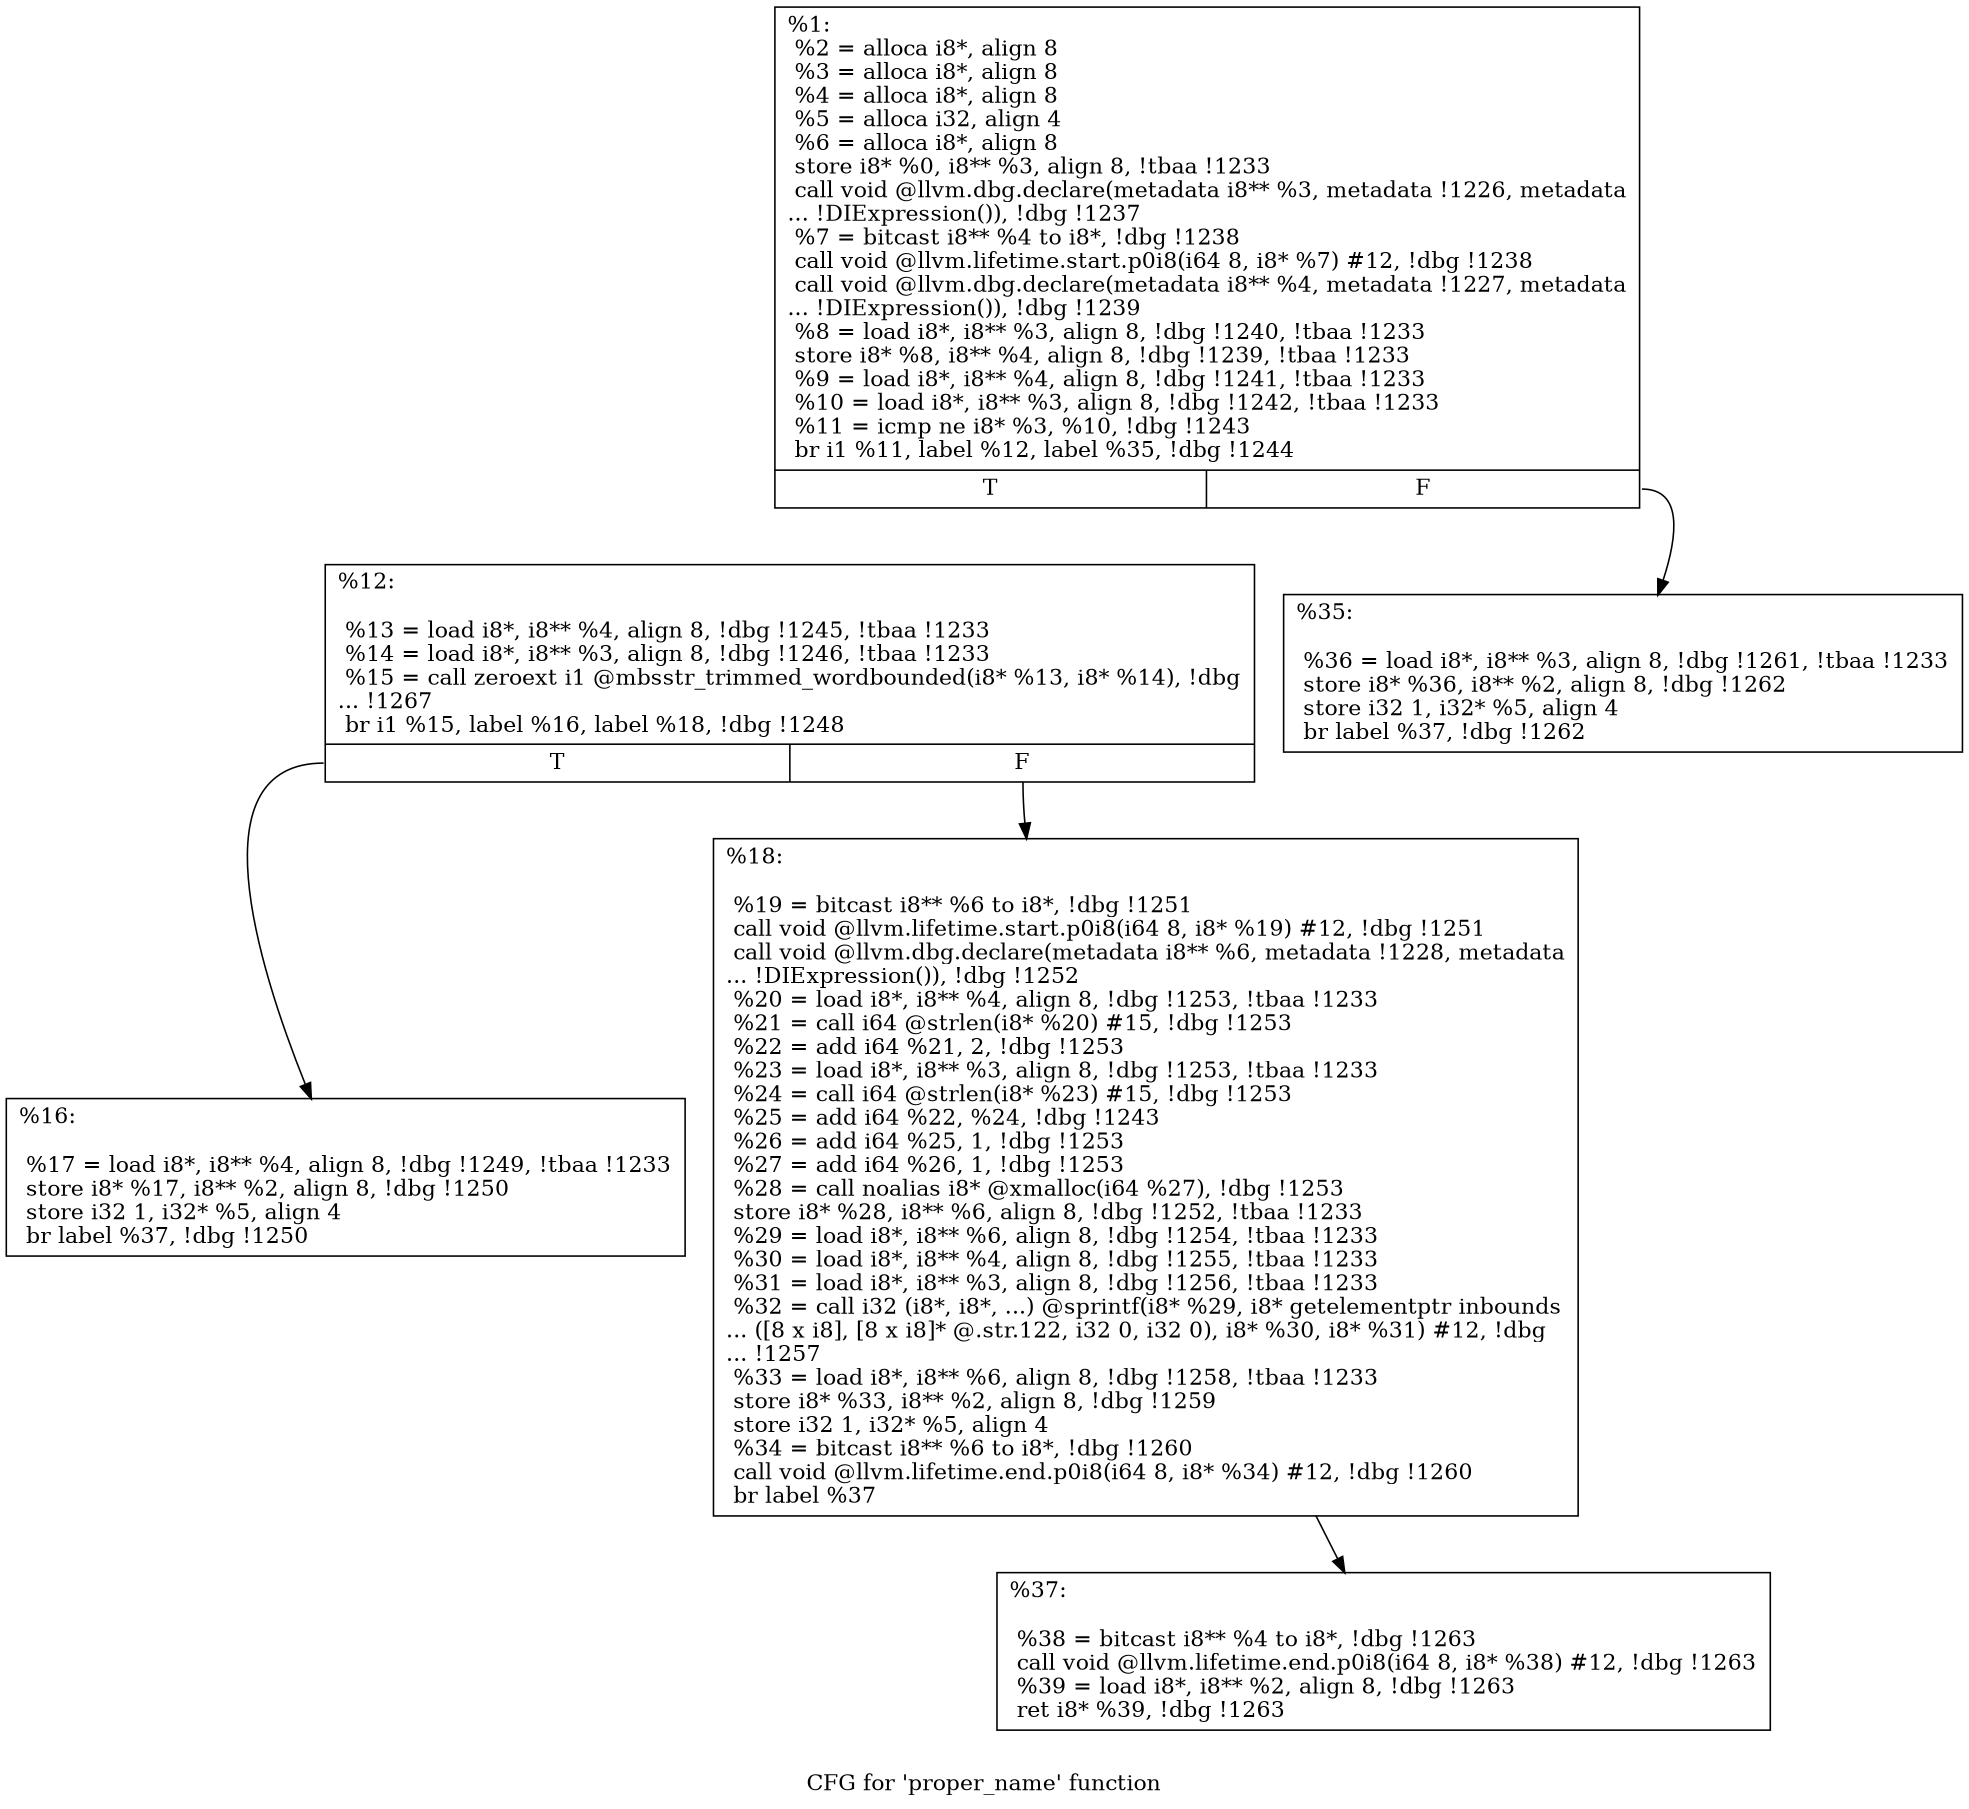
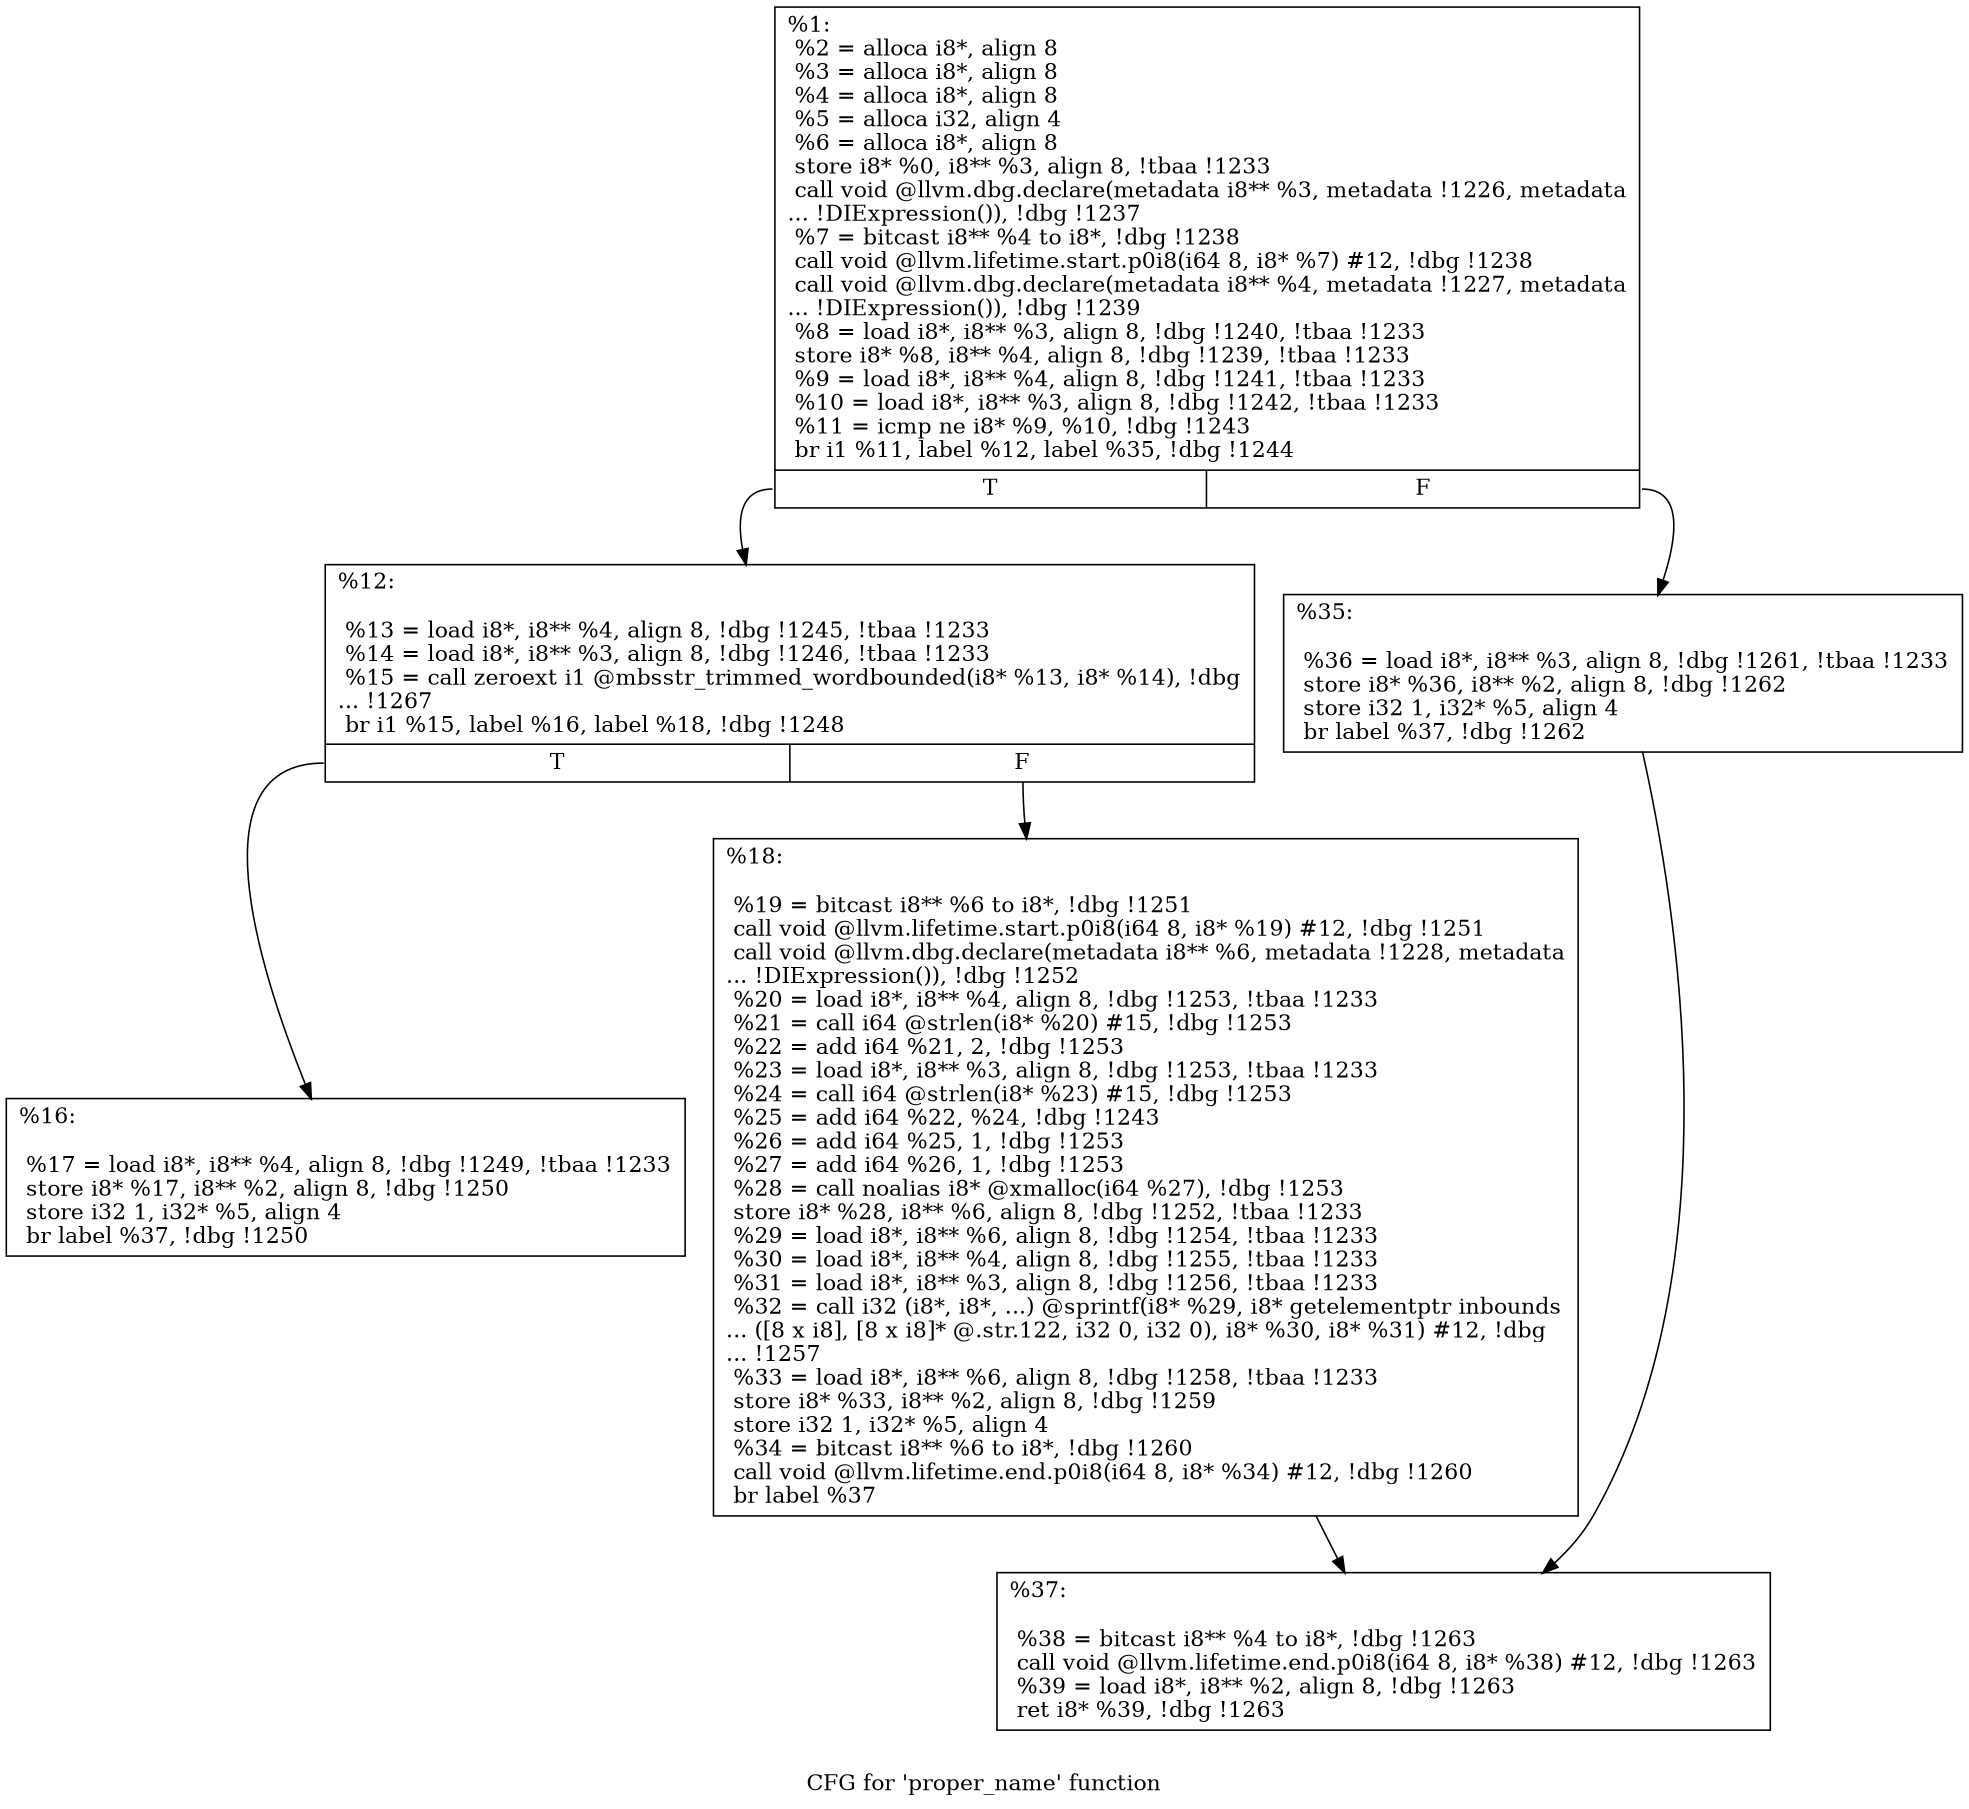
(1020, 427) -> (1020, 427)
none -> (743, 510)
none -> (1682, 1170)
